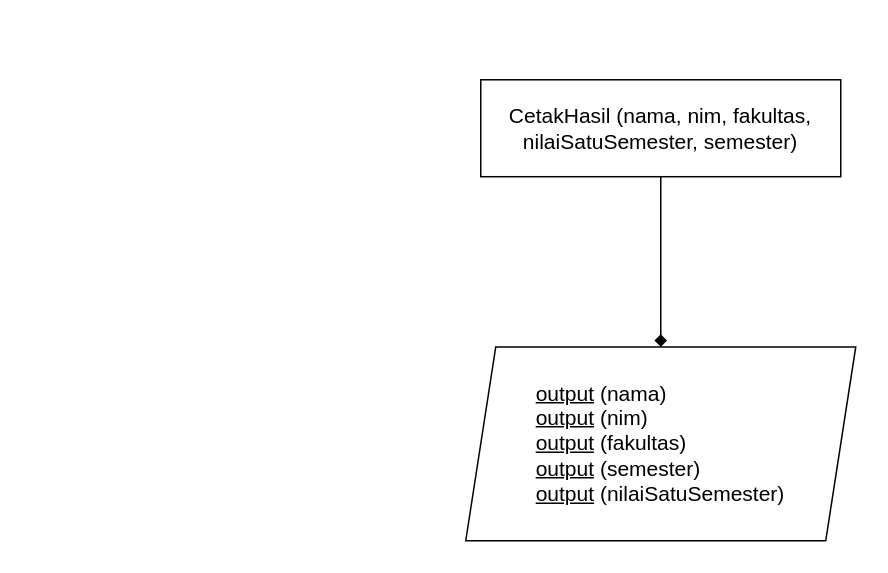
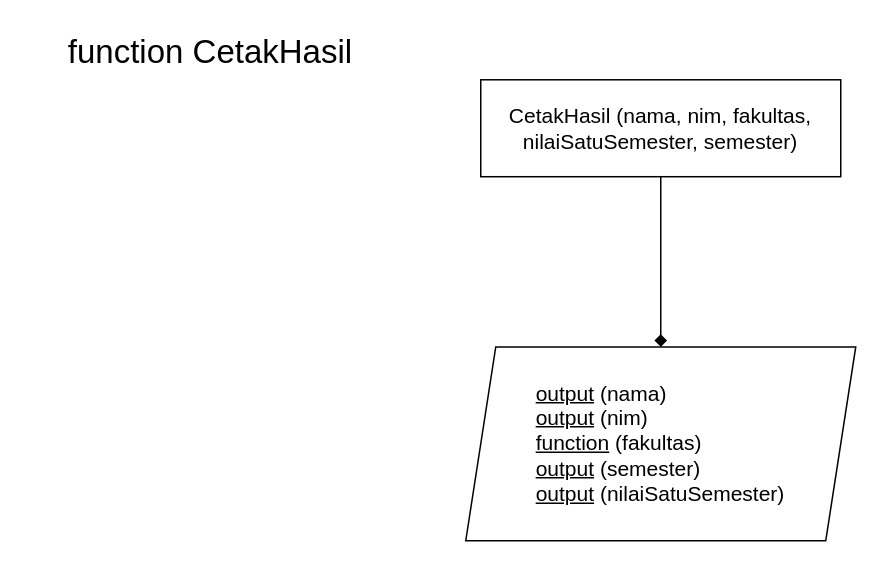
none -> (211, 53)
(661, 443) -> (661, 443)
